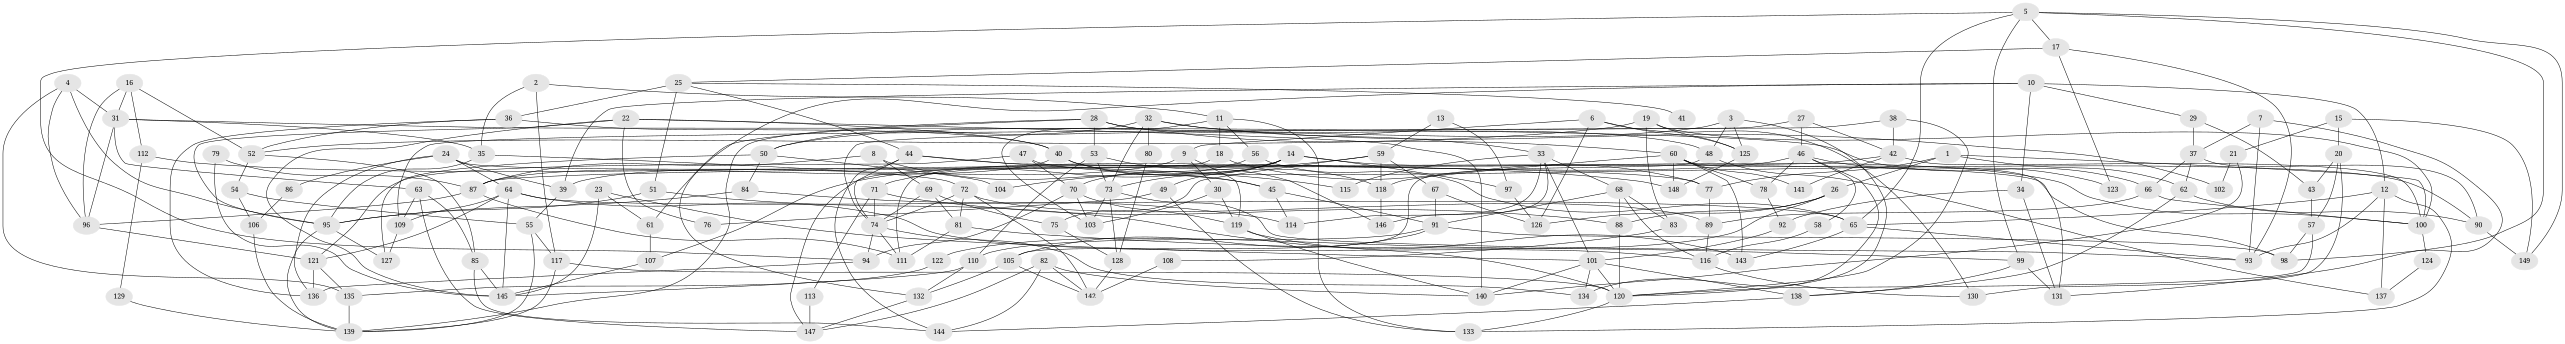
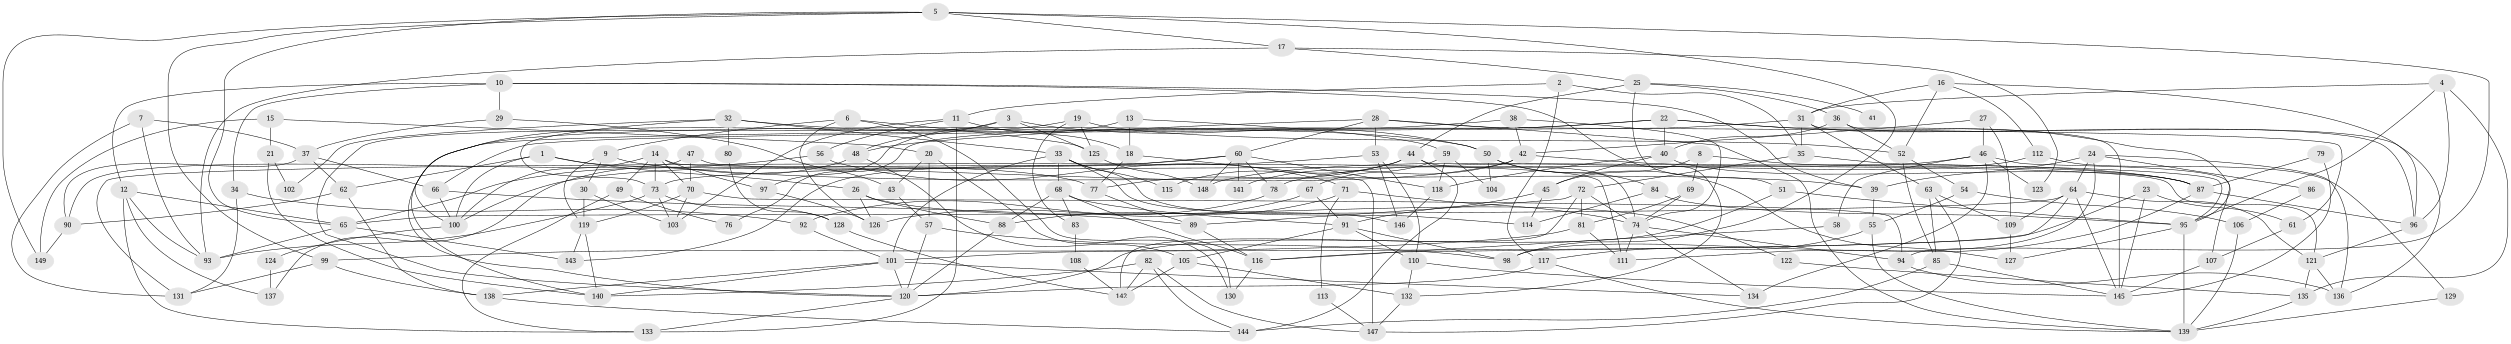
none -> (1130, 137)
(1055, 225) -> none
